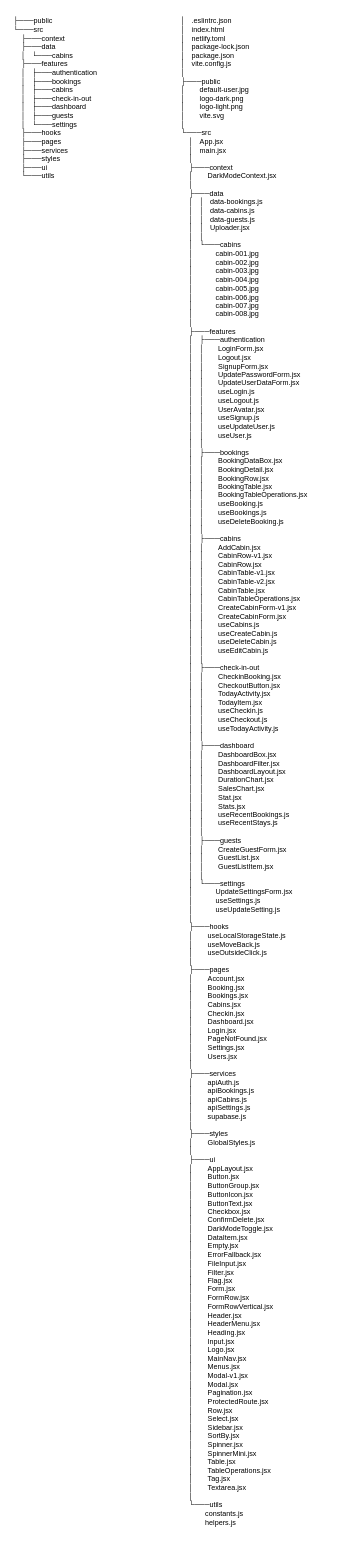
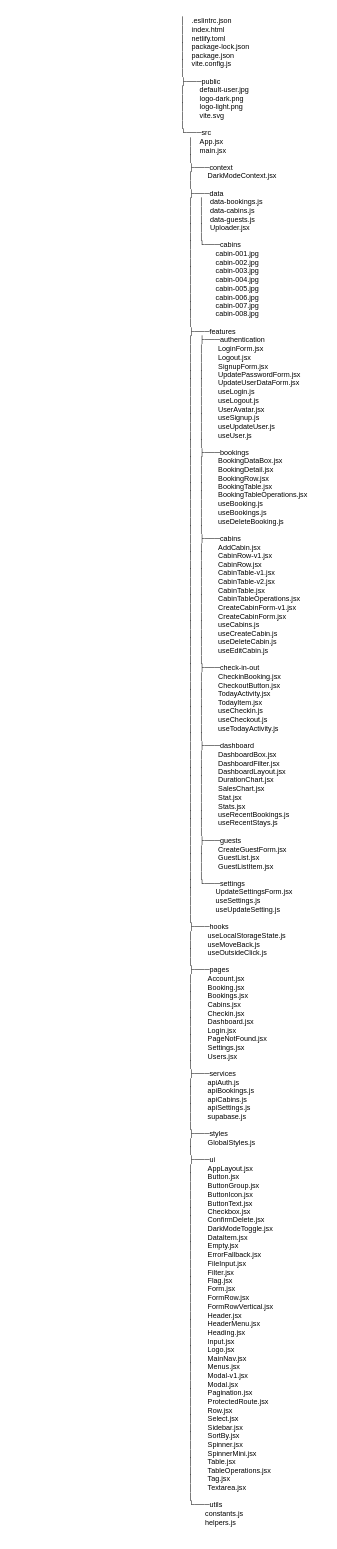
(63, 102) -> none
